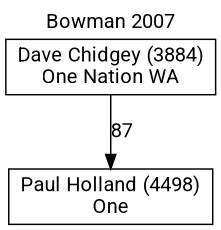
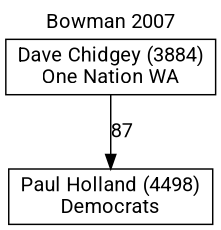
(111, 197) -> (111, 197)
